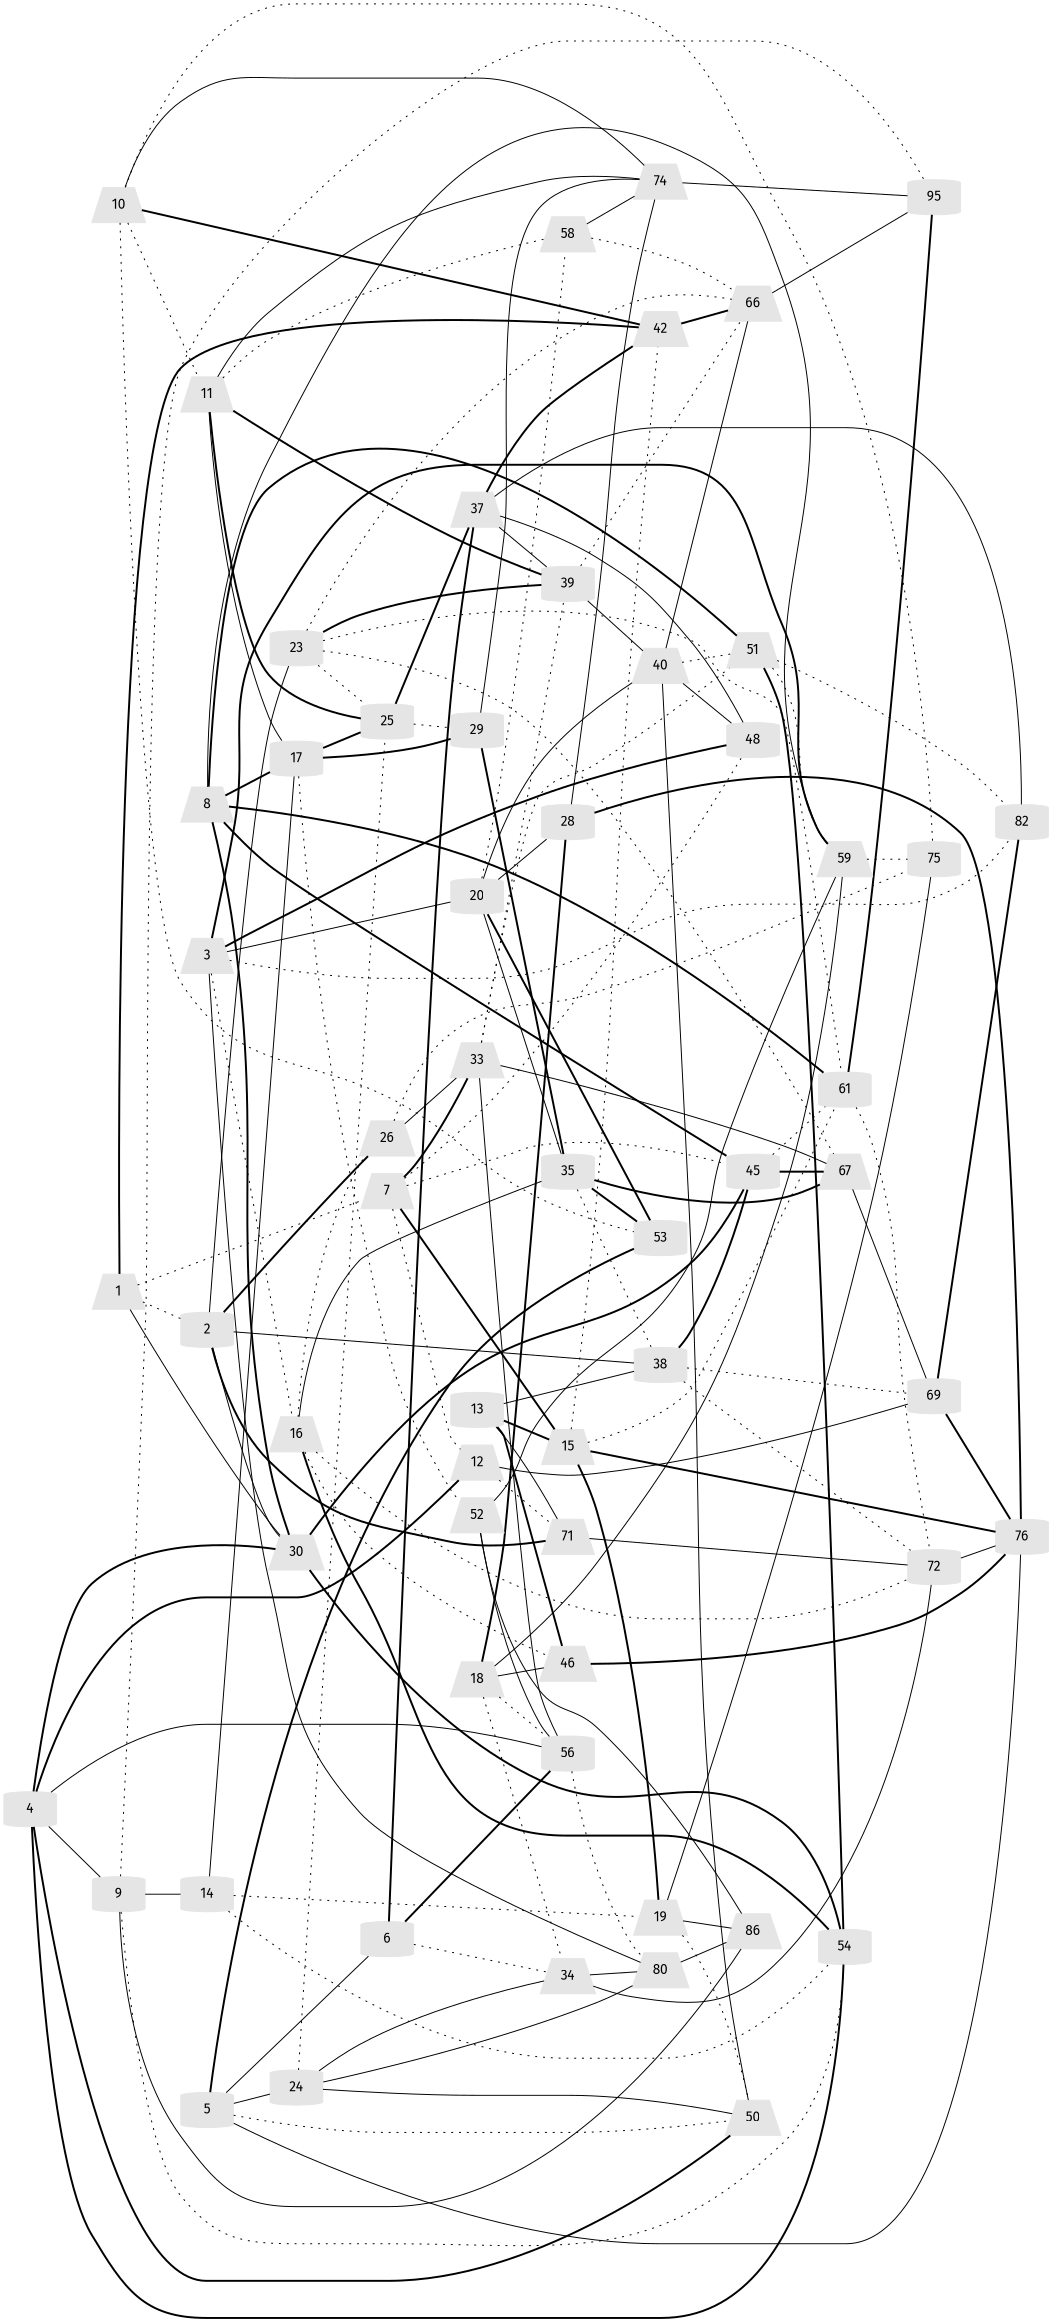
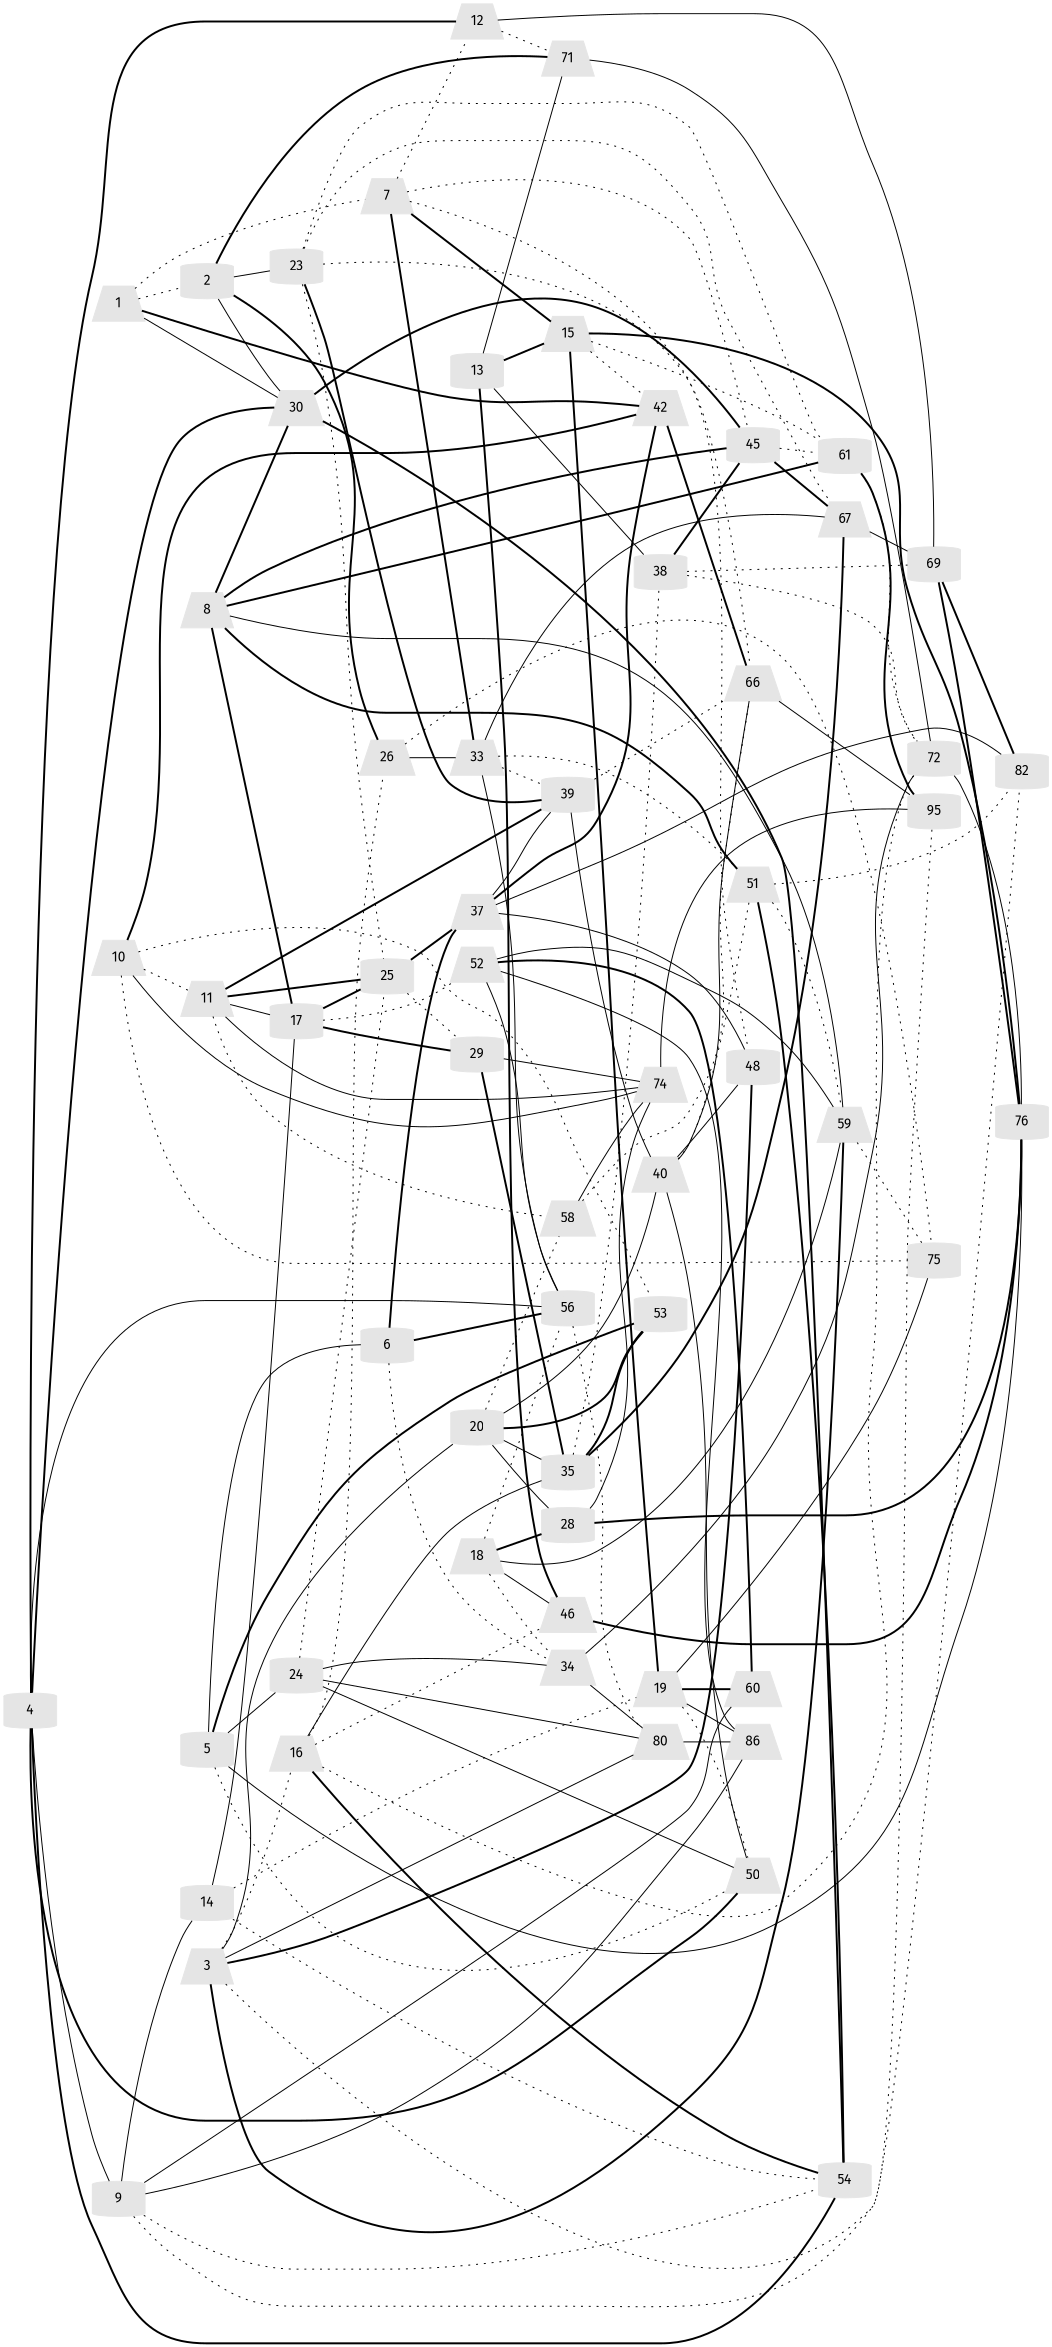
(434, 1347) -> none
none -> (753, 1689)
